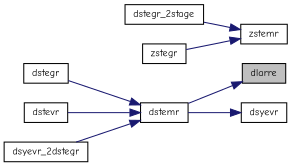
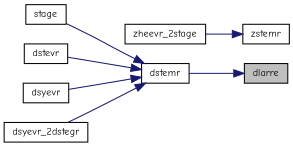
(164, 14) -> (165, 34)
(164, 54) -> none
(46, 73) -> (46, 14)
(209, 113) -> (100, 84)
